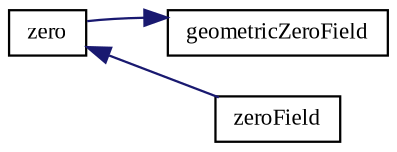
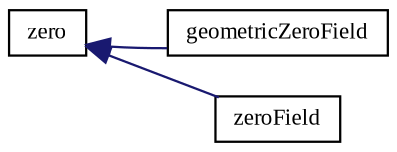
(116, 19) -> (139, 48)
